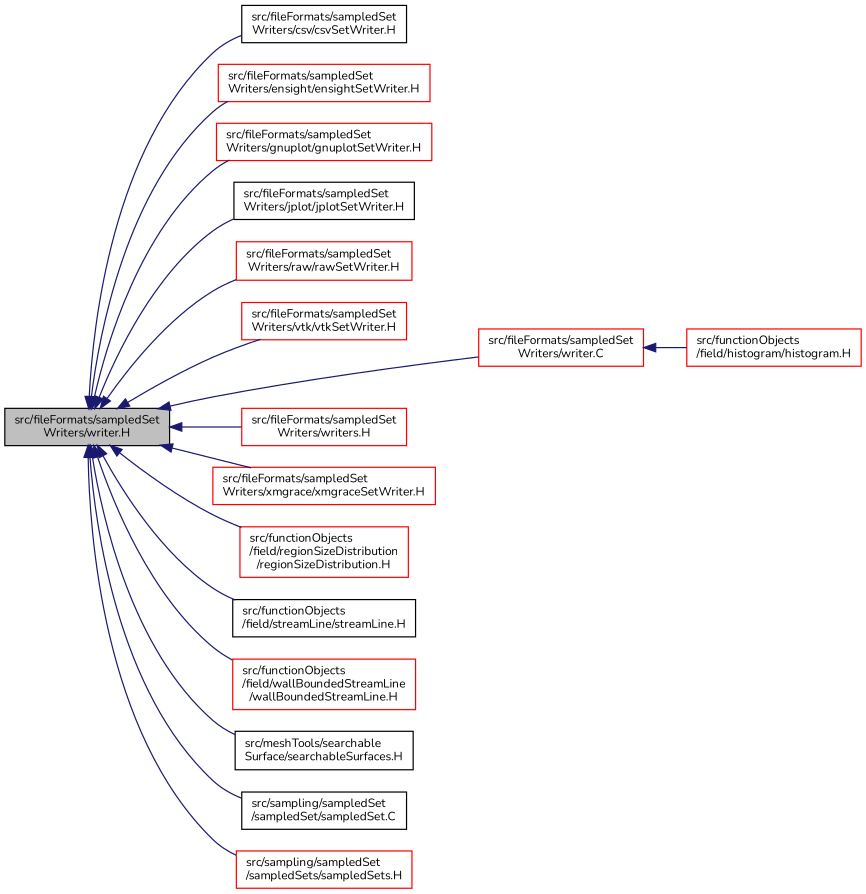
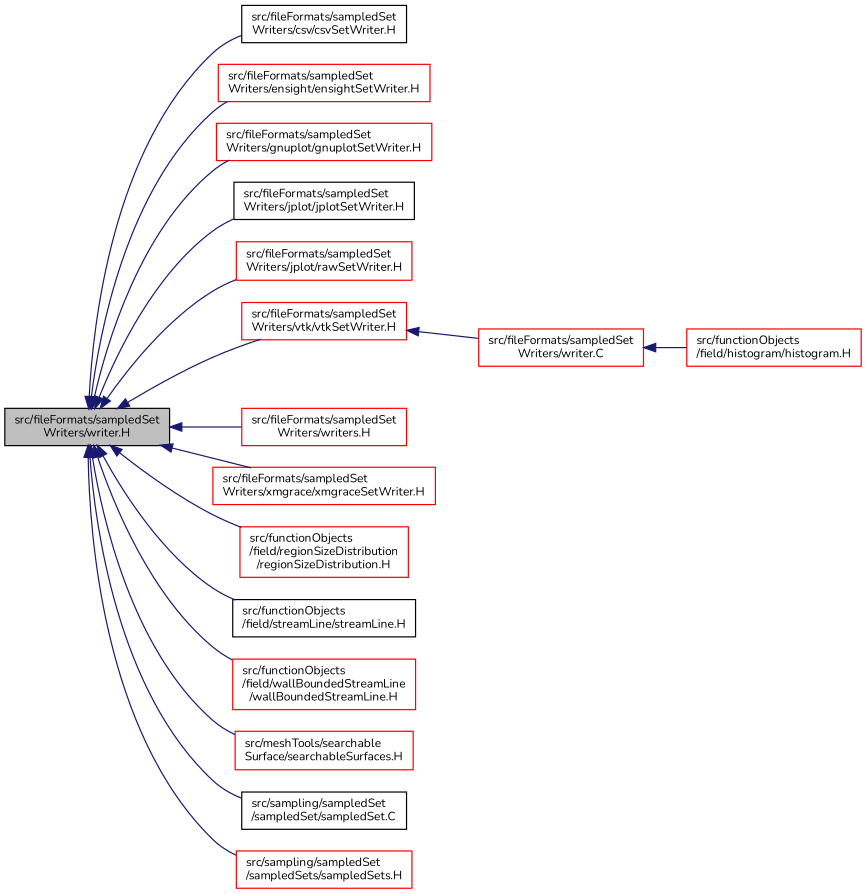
(324, 261) -> (324, 261)
(324, 378) -> (449, 335)
(324, 751) -> (324, 751)
